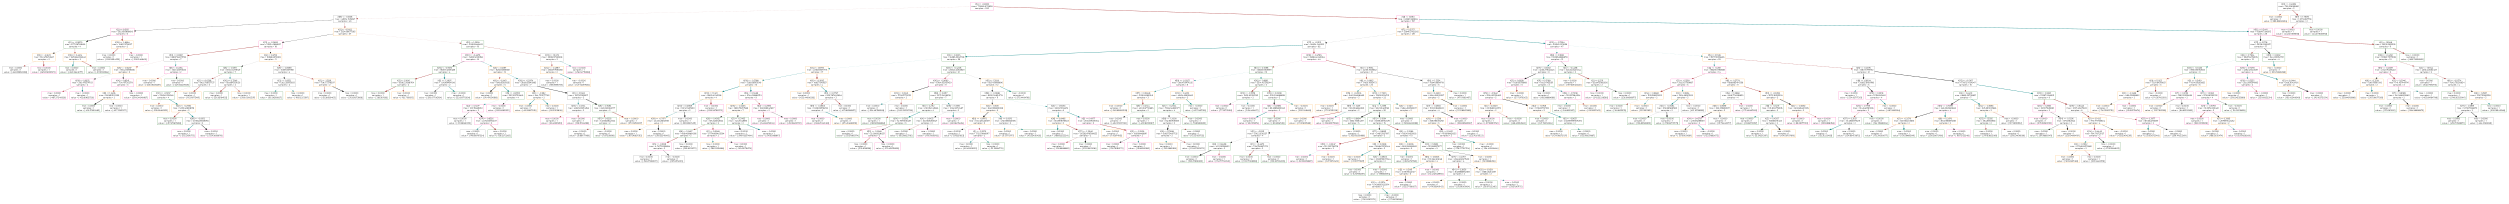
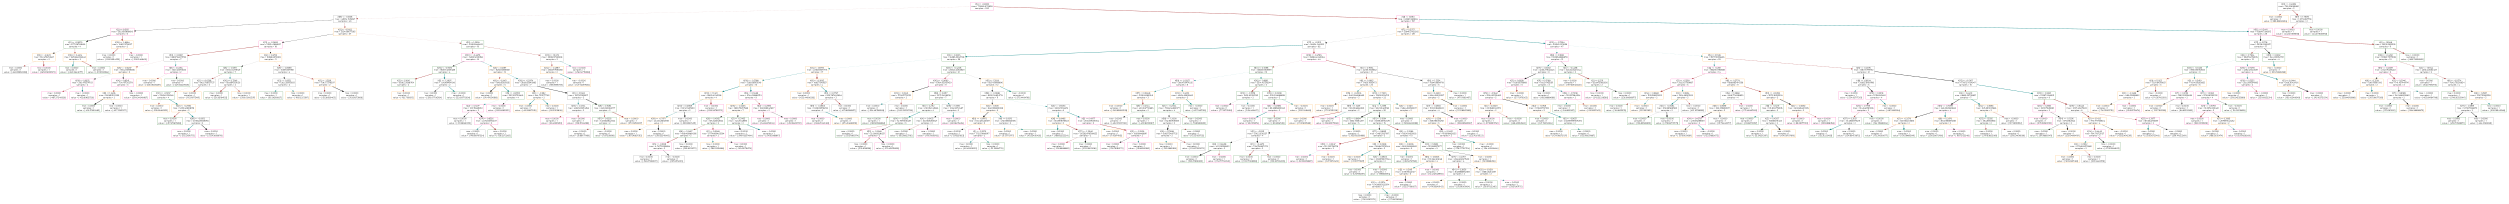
(378, 95) -> none
